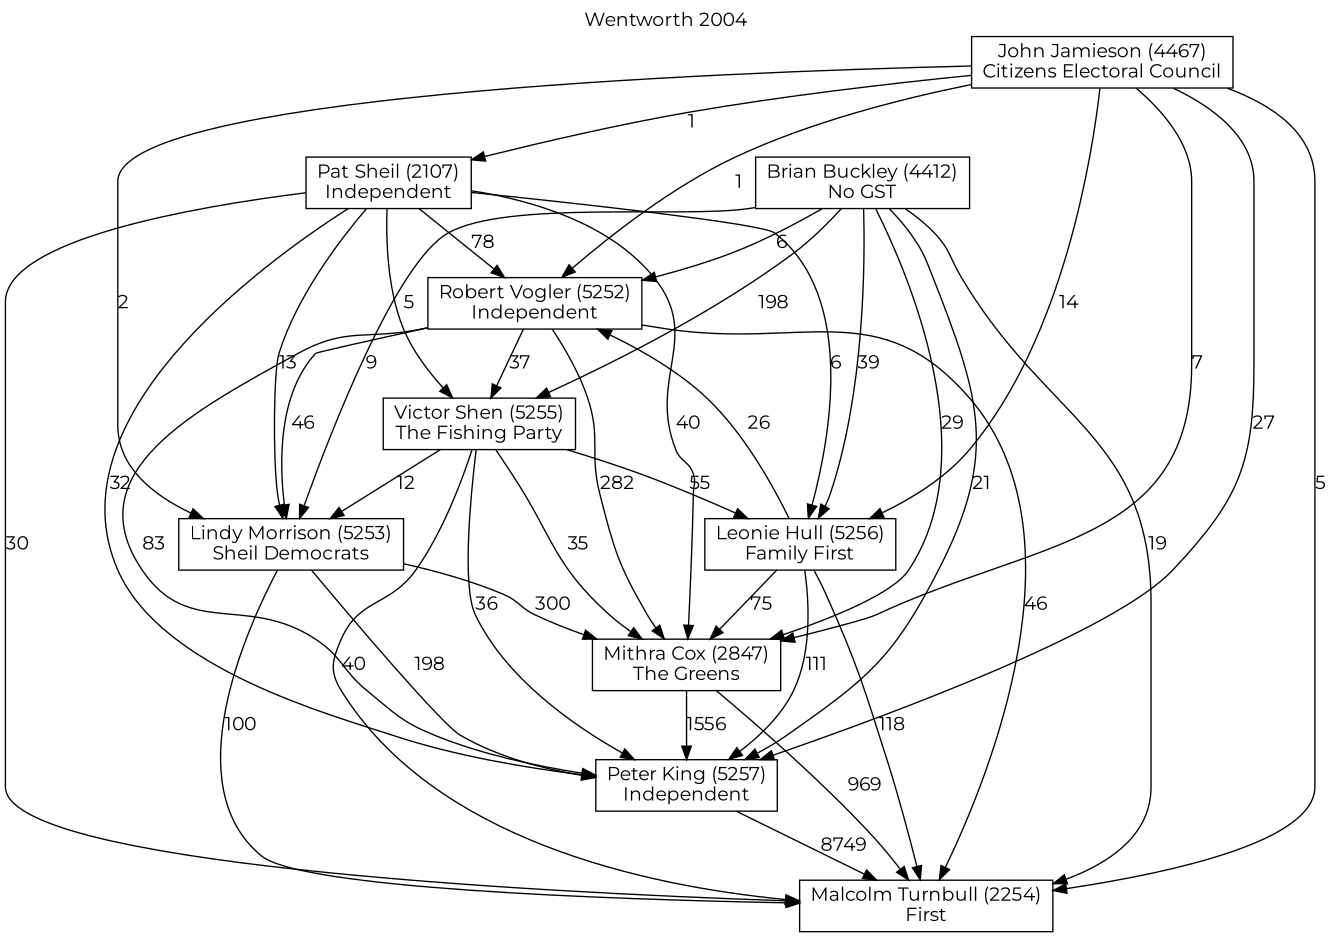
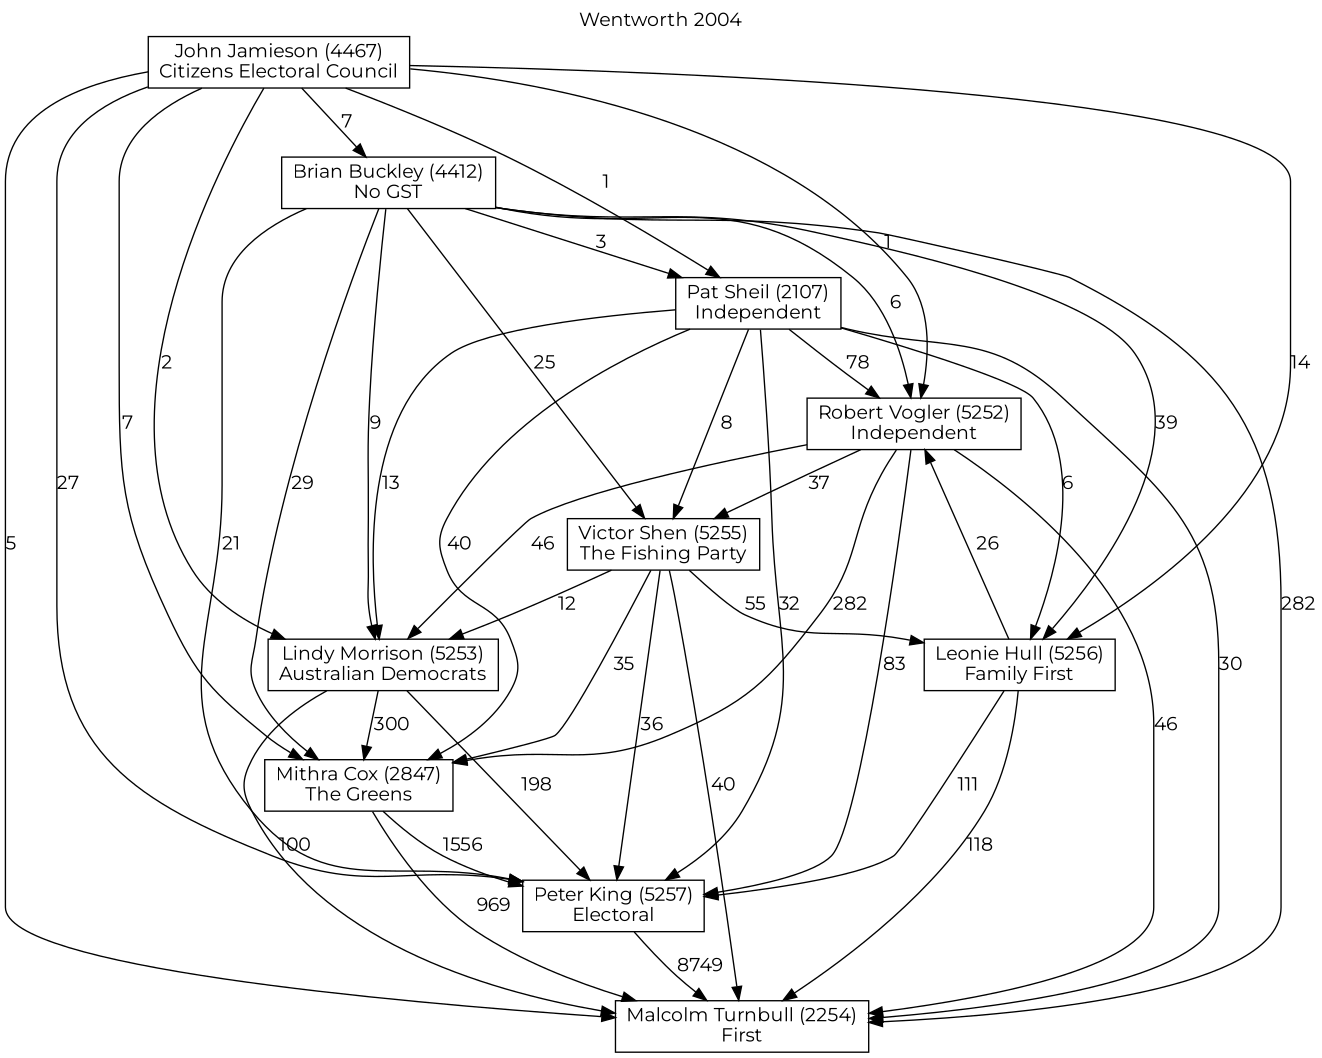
none -> (329, 118)
none -> (567, 241)
(410, 303) -> (727, 424)
(774, 303) -> (545, 364)
(291, 544) -> (383, 665)
(1158, 544) -> (1299, 605)
(748, 600) -> none
(687, 785) -> (613, 906)
